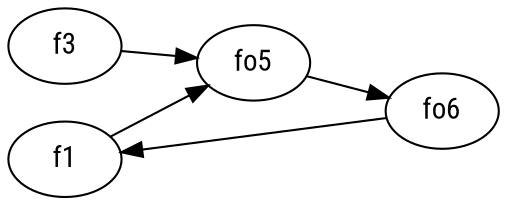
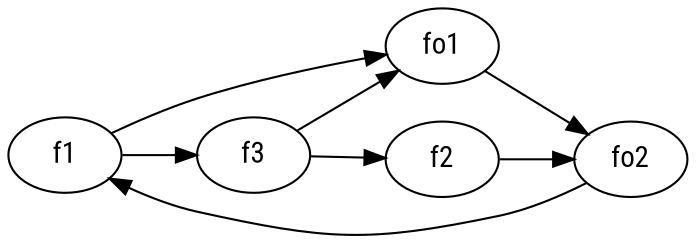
(254, 63) -> (442, 46)
(442, 111) -> (631, 159)
none -> (149, 155)
none -> (442, 159)
